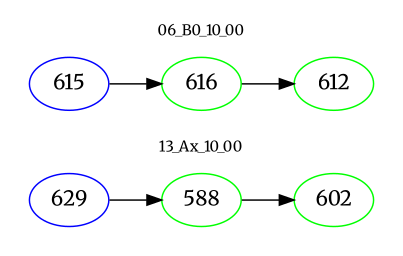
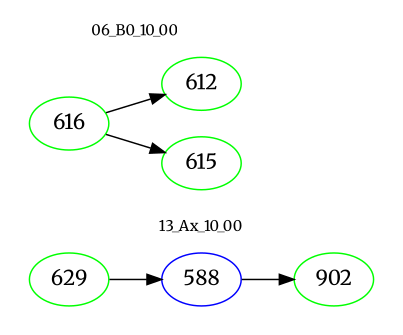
(69, 84) -> (202, 163)
(128, 84) -> (128, 141)
(69, 200) -> (69, 279)
(202, 200) -> (202, 279)
(334, 200) -> (334, 279)
